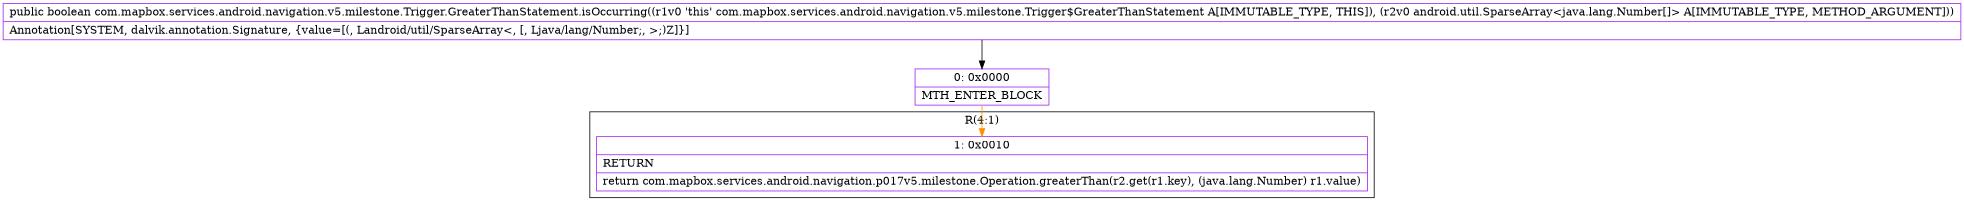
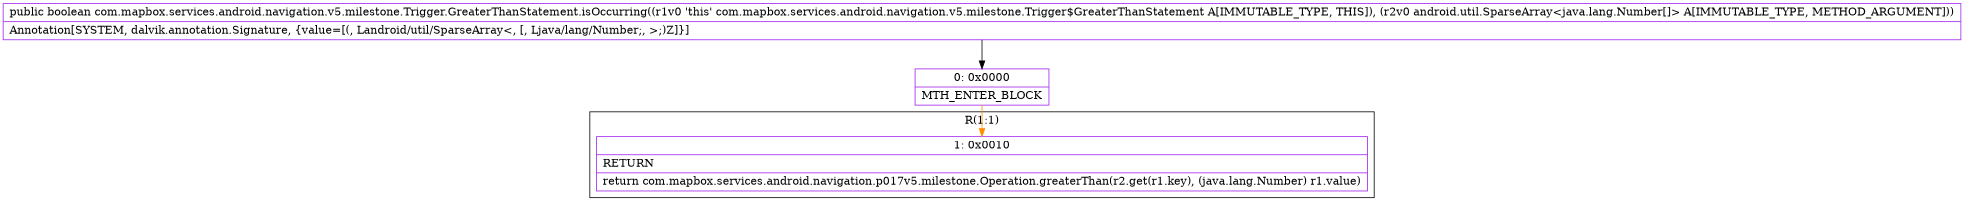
(982, 121) -> (982, 121)
